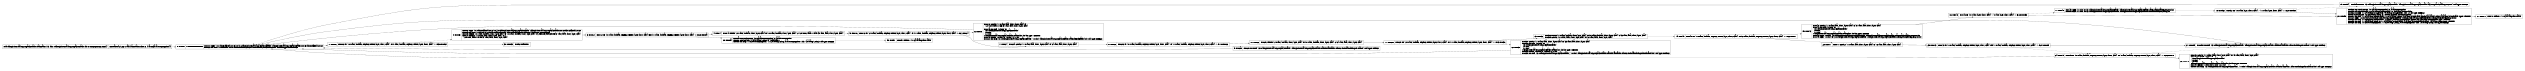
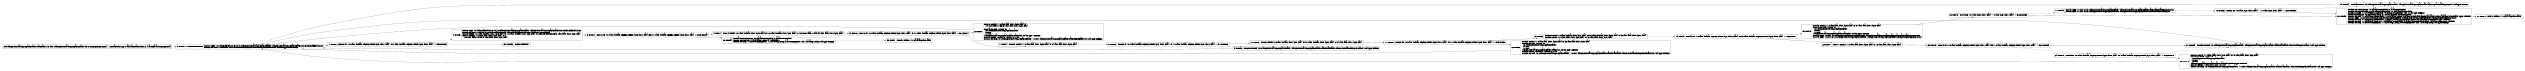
(1163, 58) -> (1221, 62)
